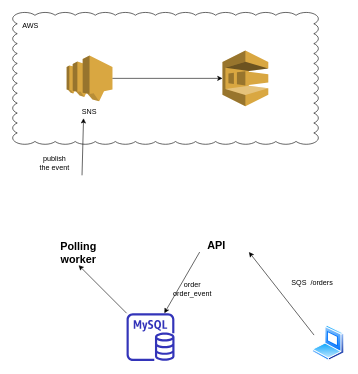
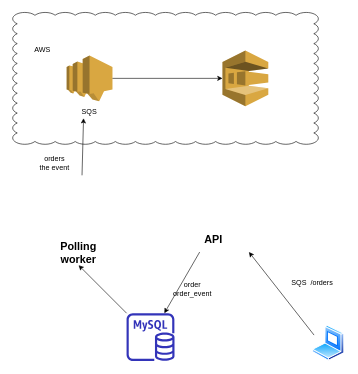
(30, 26) -> (42, 50)
(89, 113) -> (89, 113)
(54, 164) -> (54, 164)
(216, 246) -> (213, 240)
